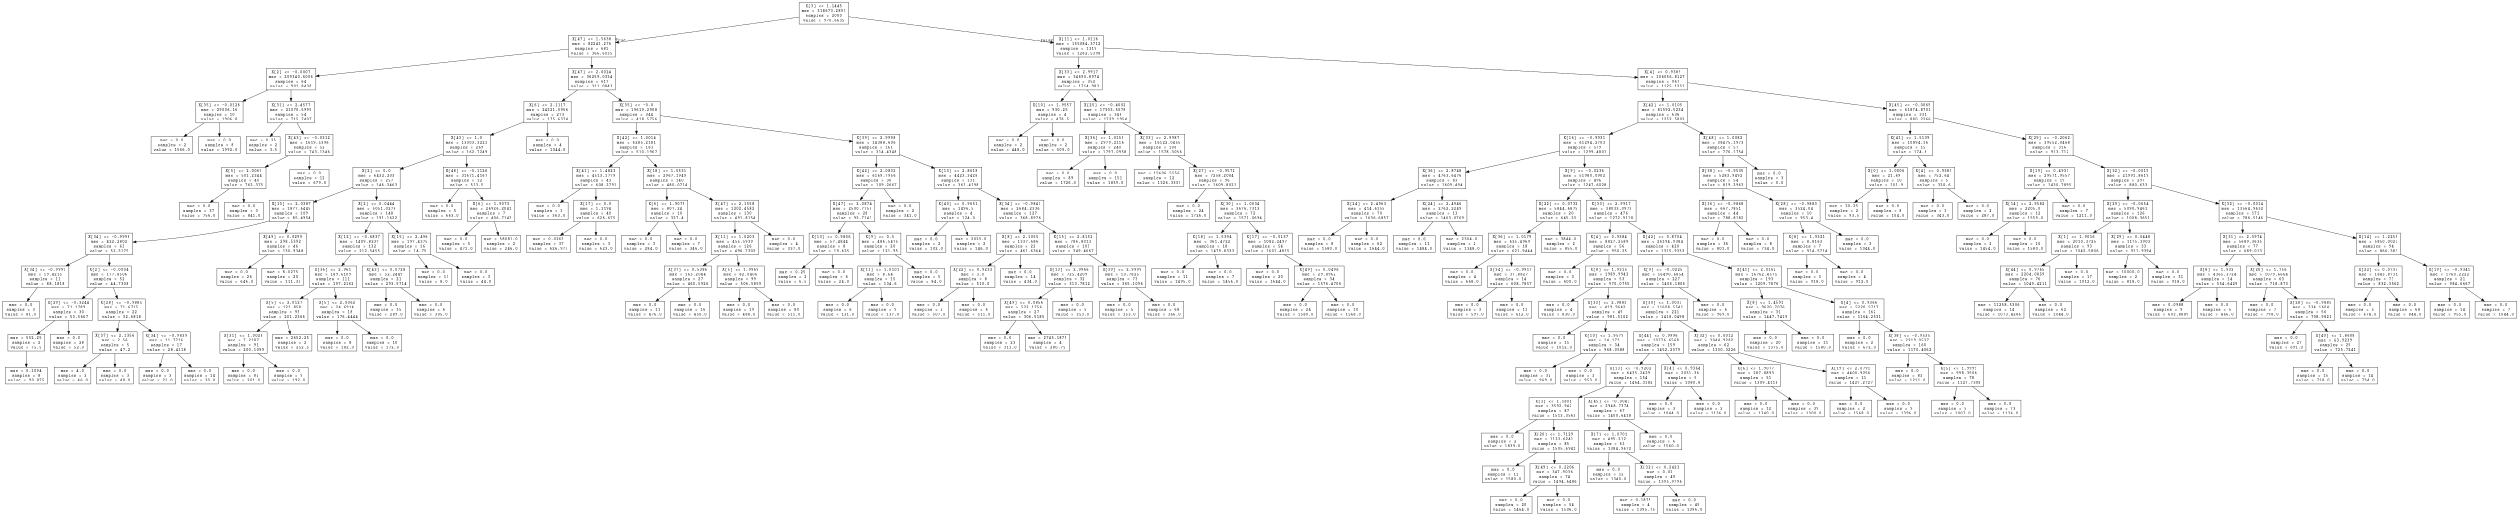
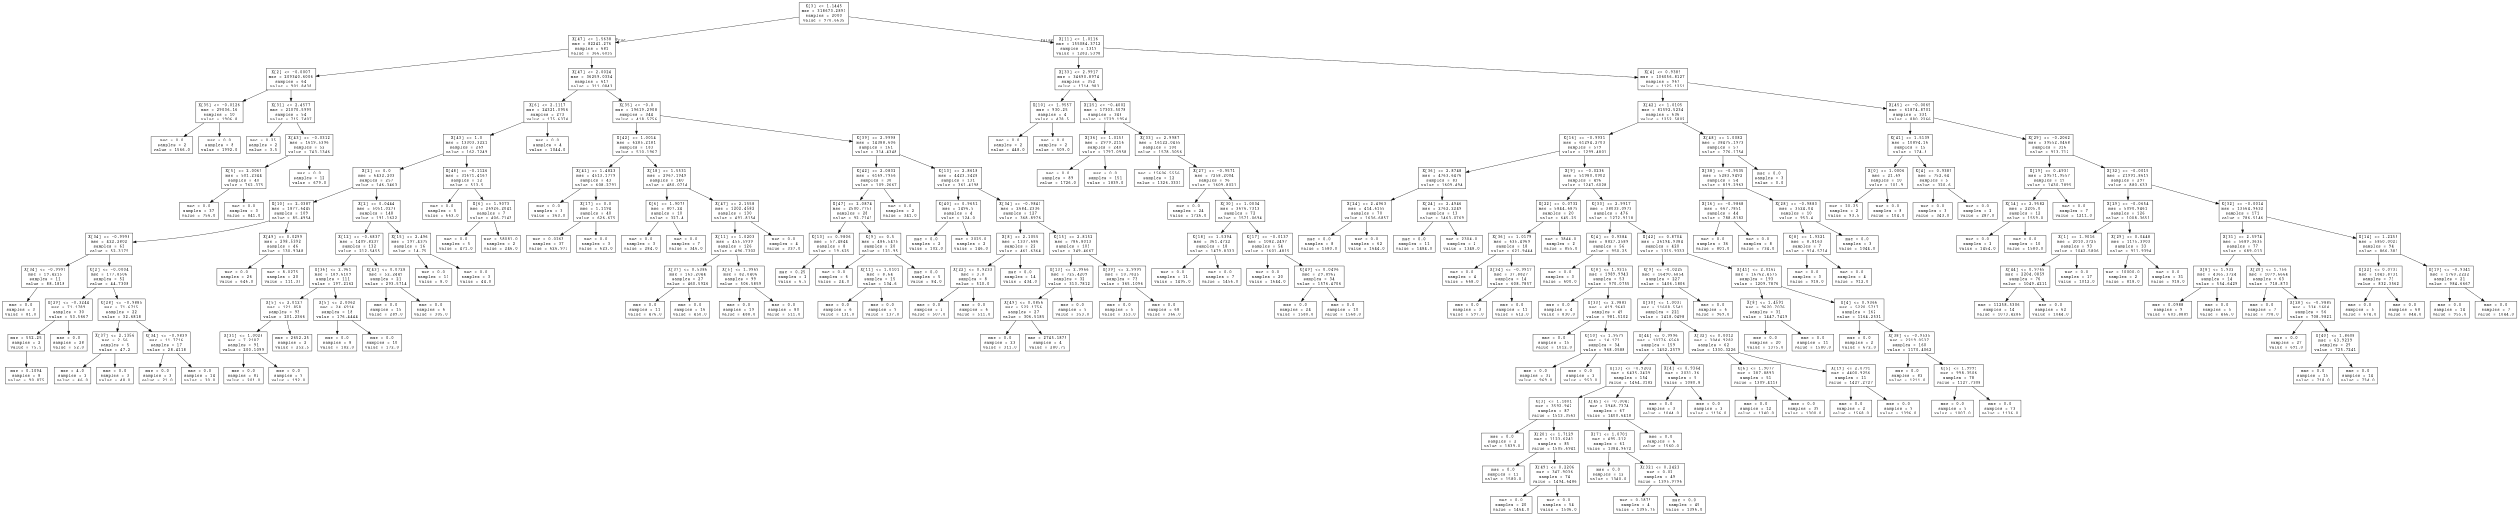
(880, 259) -> (857, 261)
